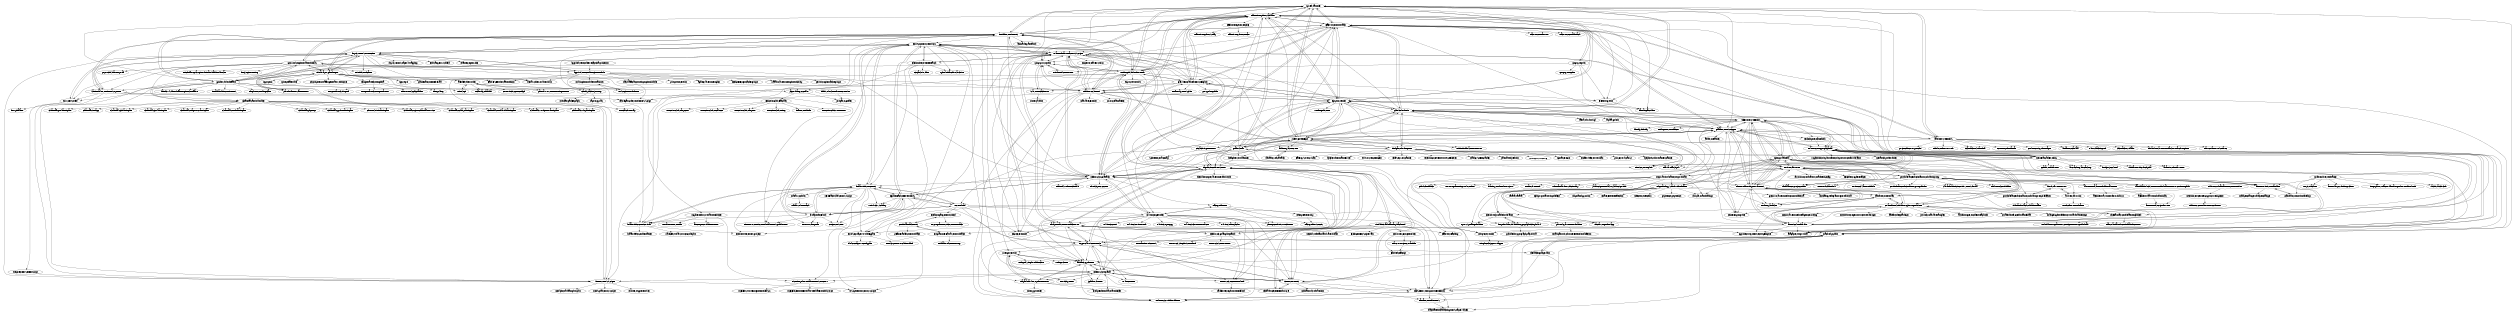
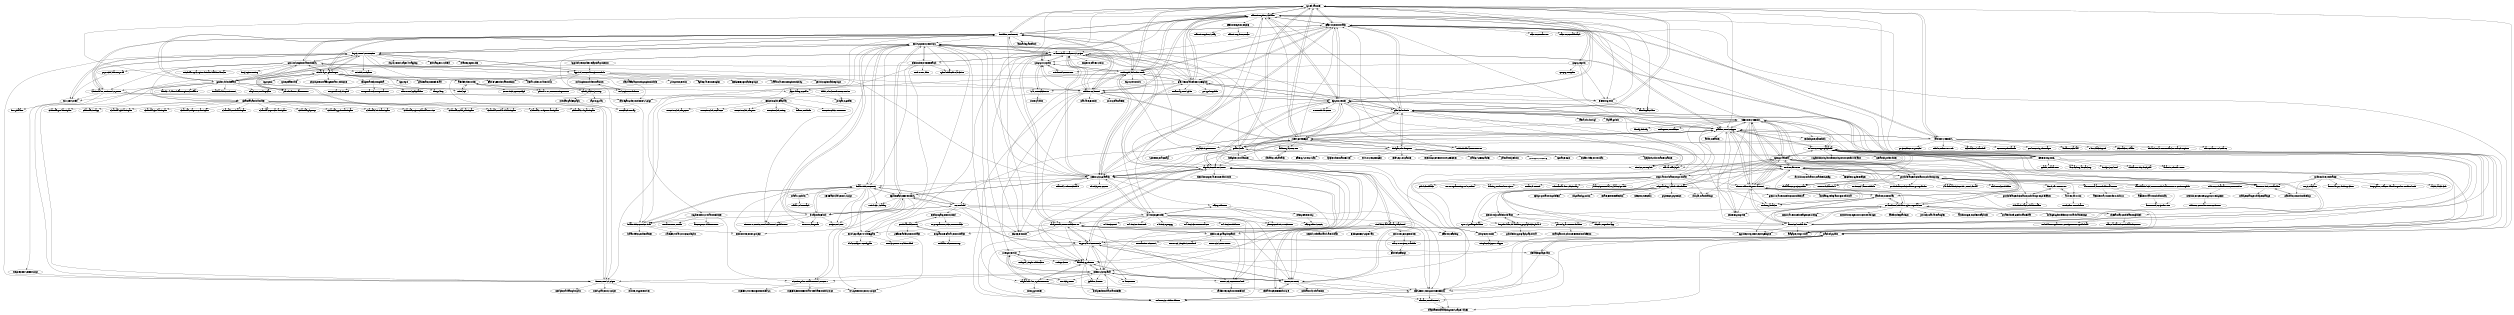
(149, 71) -> (88, 84)
(922, 73) -> (922, 73)
(483, 92) -> none
(1296, 94) -> (1365, 109)
none -> (273, 111)
(378, 111) -> (378, 111)
(1322, 111) -> (1322, 111)
(1817, 143) -> (1800, 154)
(1015, 156) -> none
(1623, 158) -> none
(2046, 158) -> (2046, 158)
none -> (884, 170)
(1676, 182) -> (1886, 180)
(1516, 196) -> none
(1799, 219) -> (1830, 213)
(1231, 225) -> (1231, 225)
